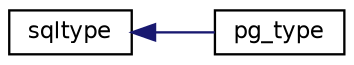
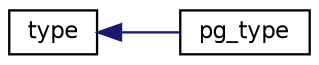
(70, 32) -> (53, 32)
